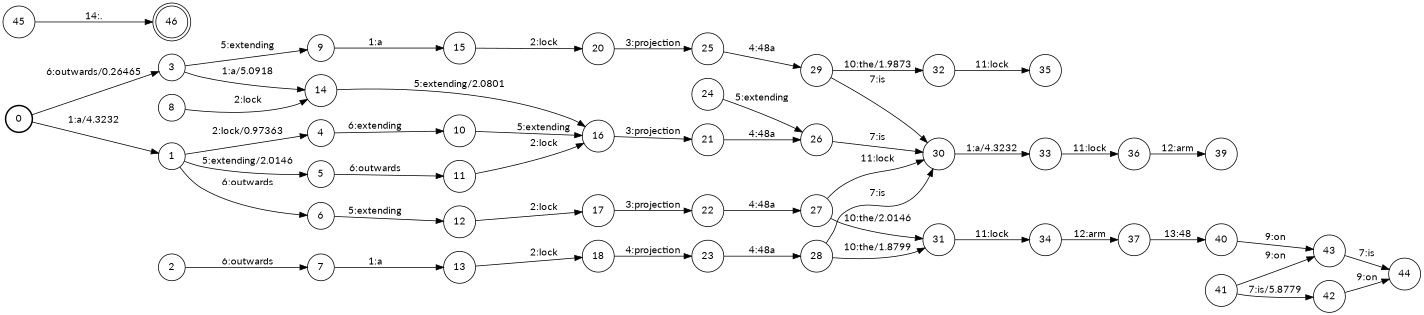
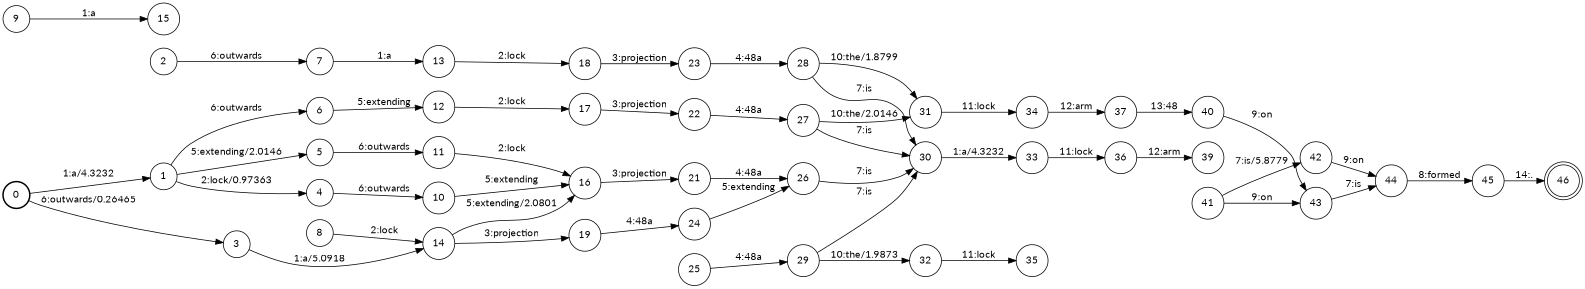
(598, 49) -> none
(243, 58) -> none
(375, 126) -> (384, 189)
(878, 159) -> (864, 130)
none -> (1436, 181)
none -> (585, 235)
(653, 251) -> (640, 58)
